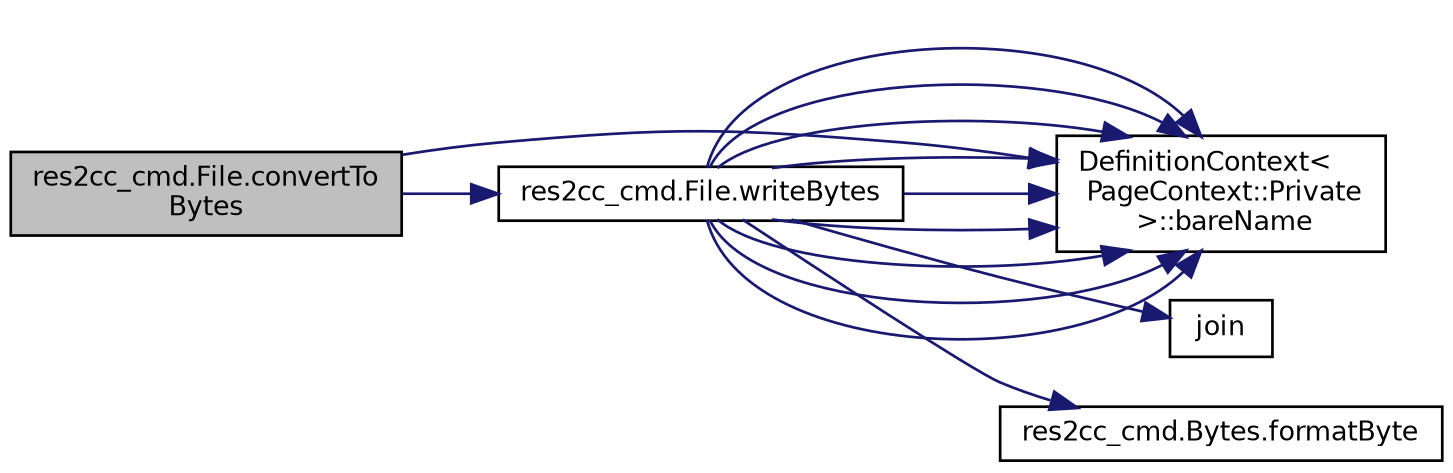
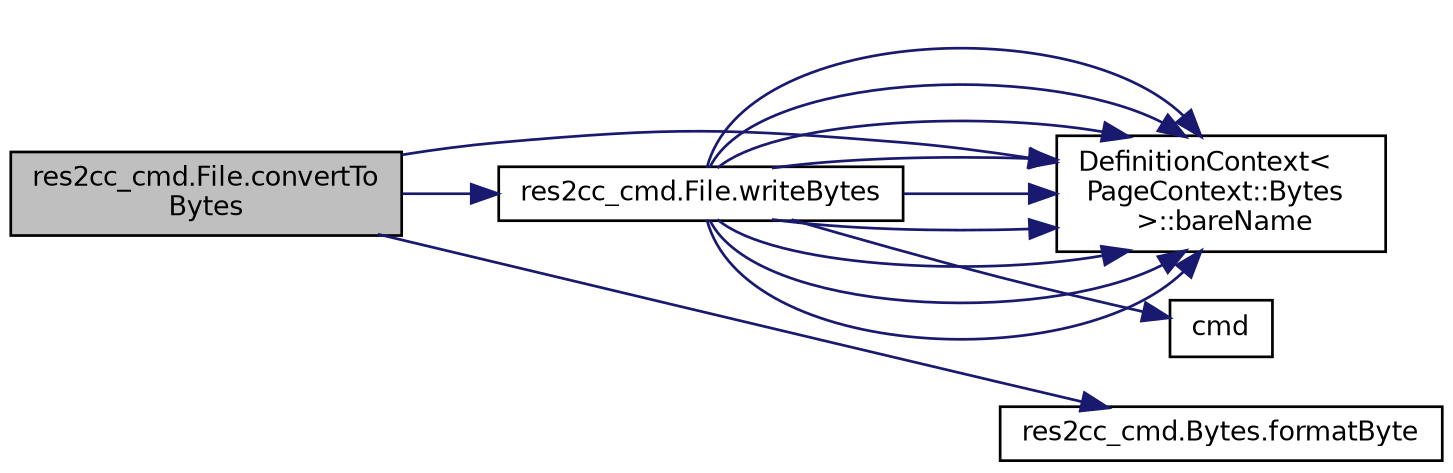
(1221, 194) -> (1221, 194)
(1221, 329) -> (1221, 329)
(953, 356) -> (730, 318)
